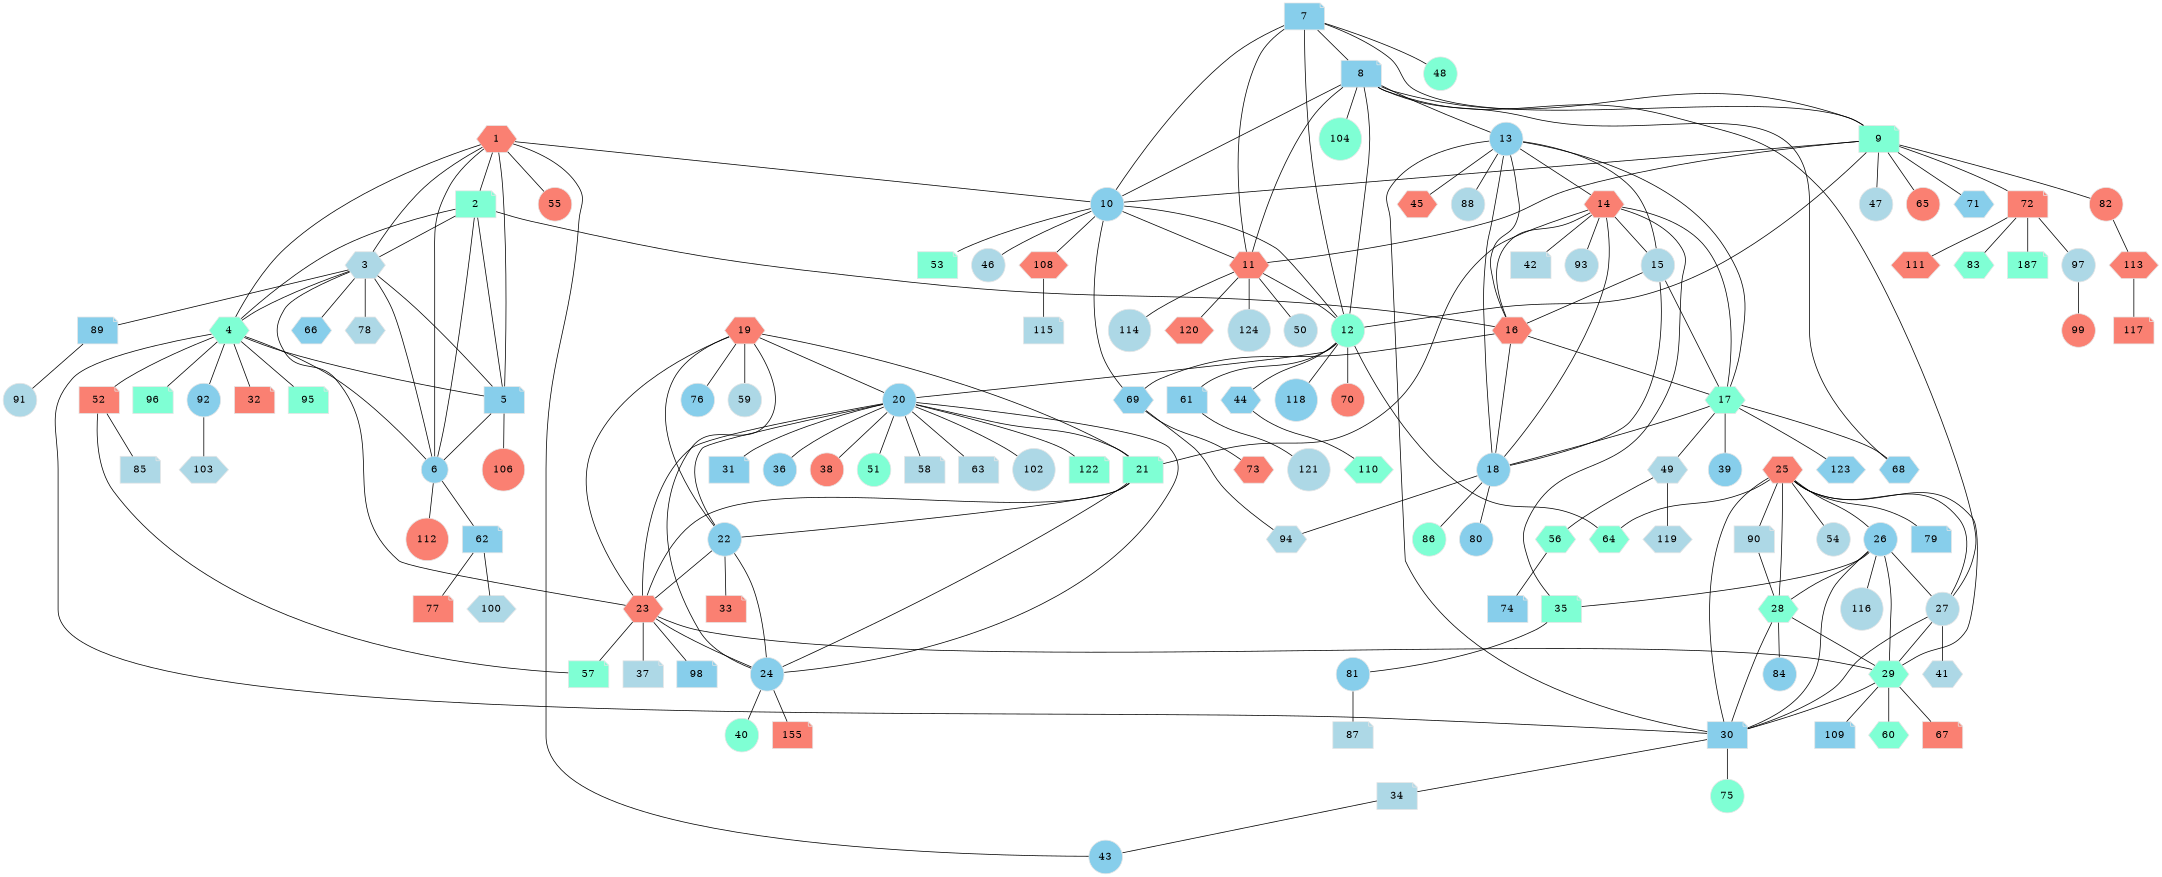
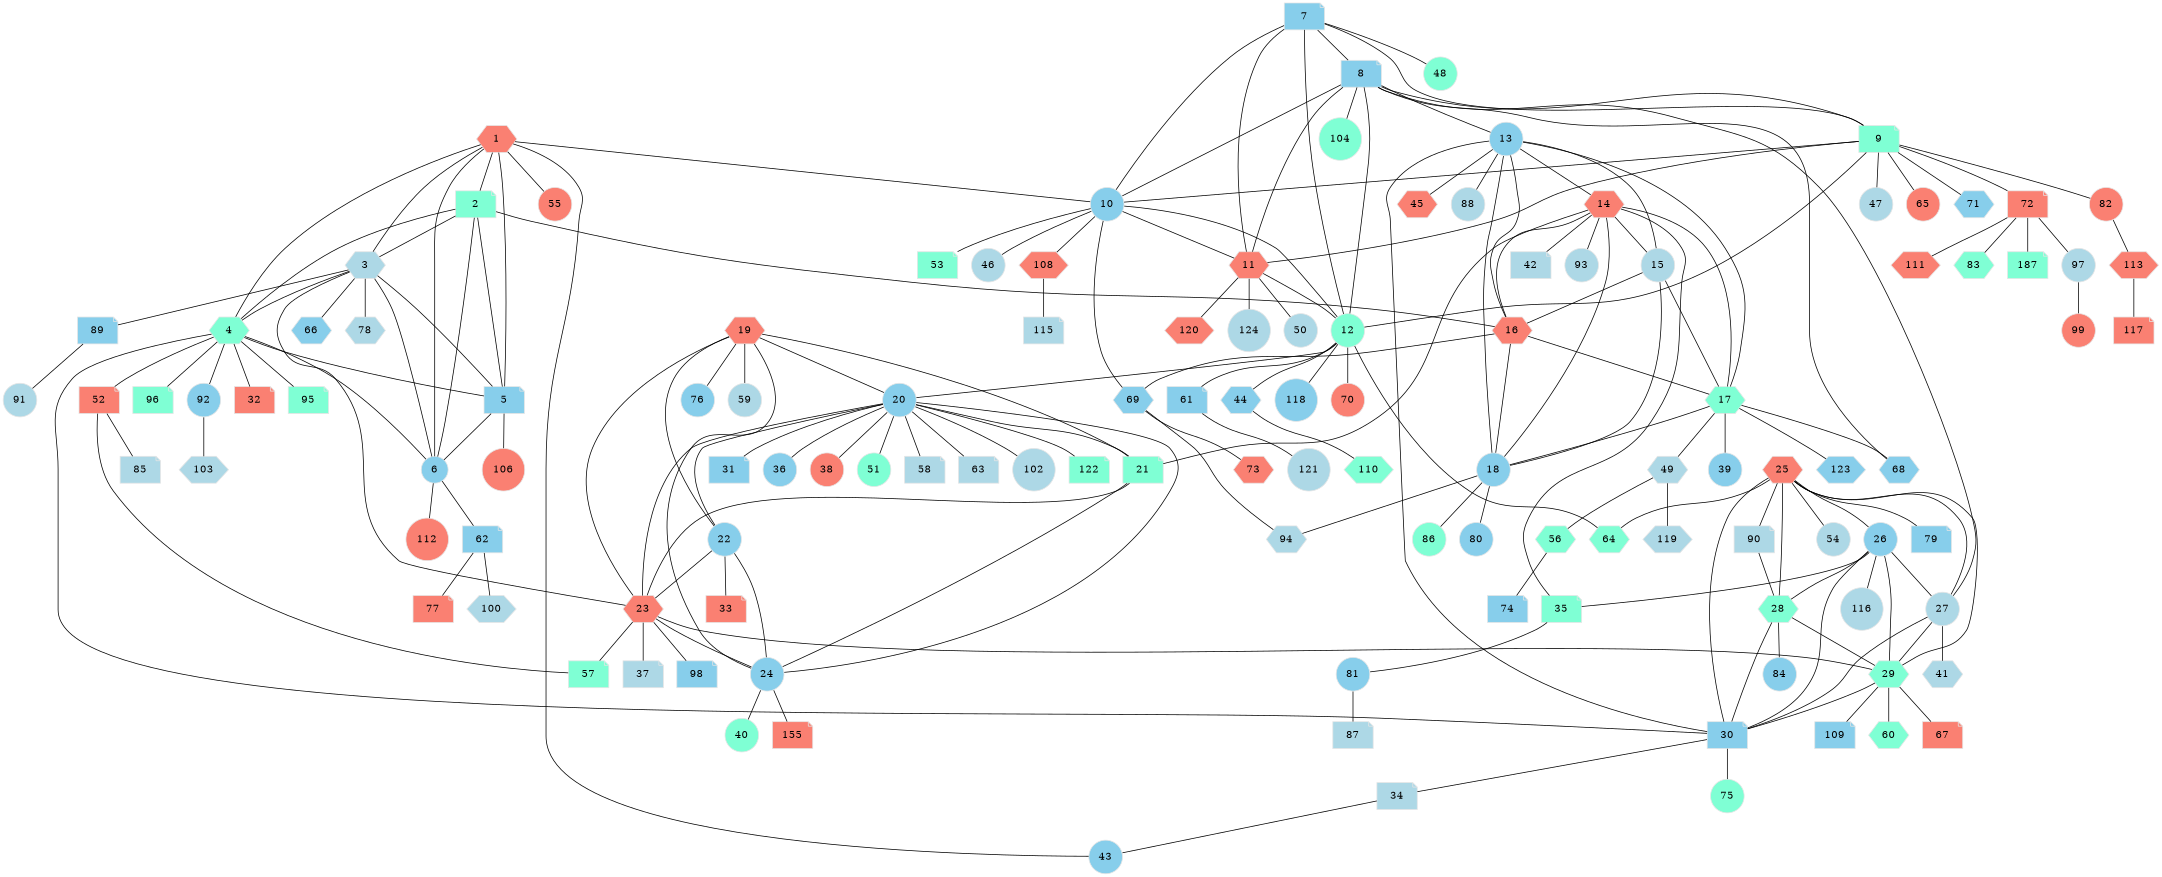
(1130, 330) -> none
(937, 518) -> none
